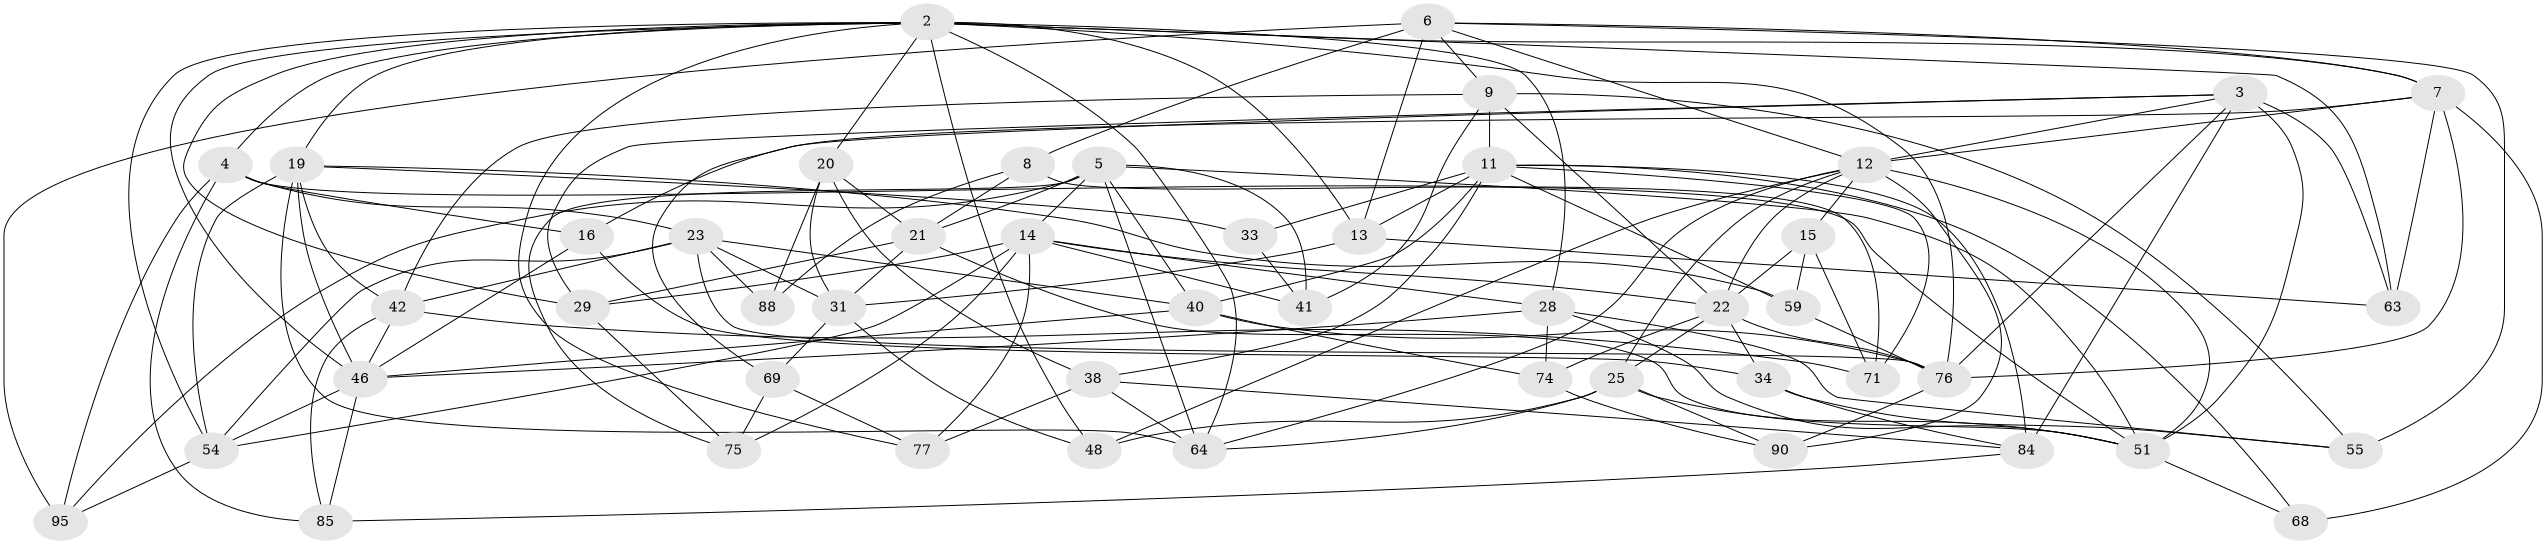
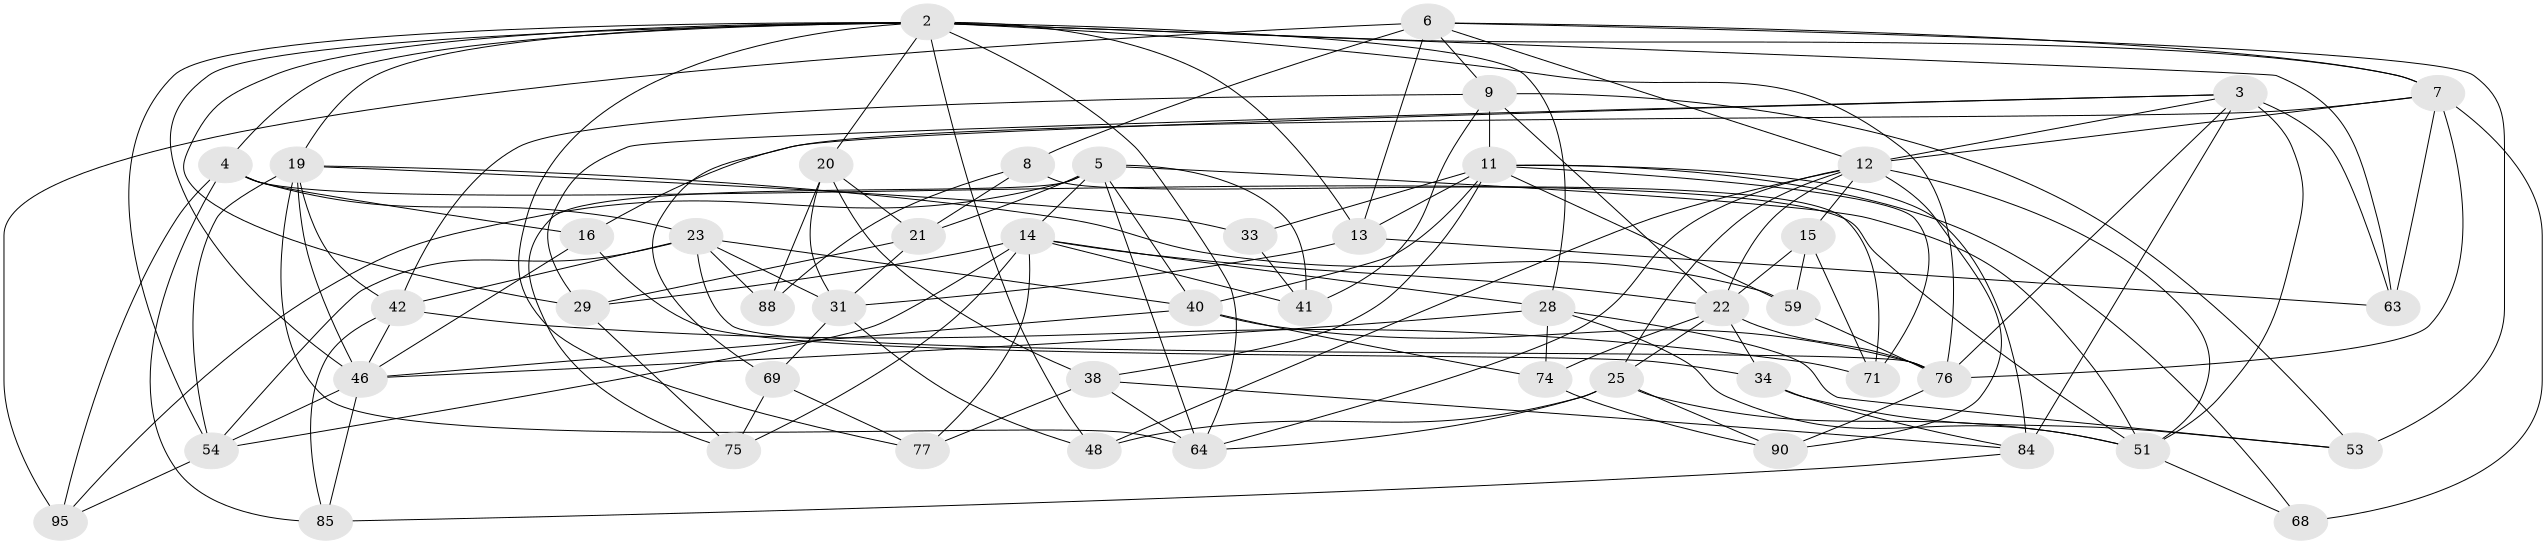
(1672, 384) -> none
(2356, 451) -> (2356, 451)
